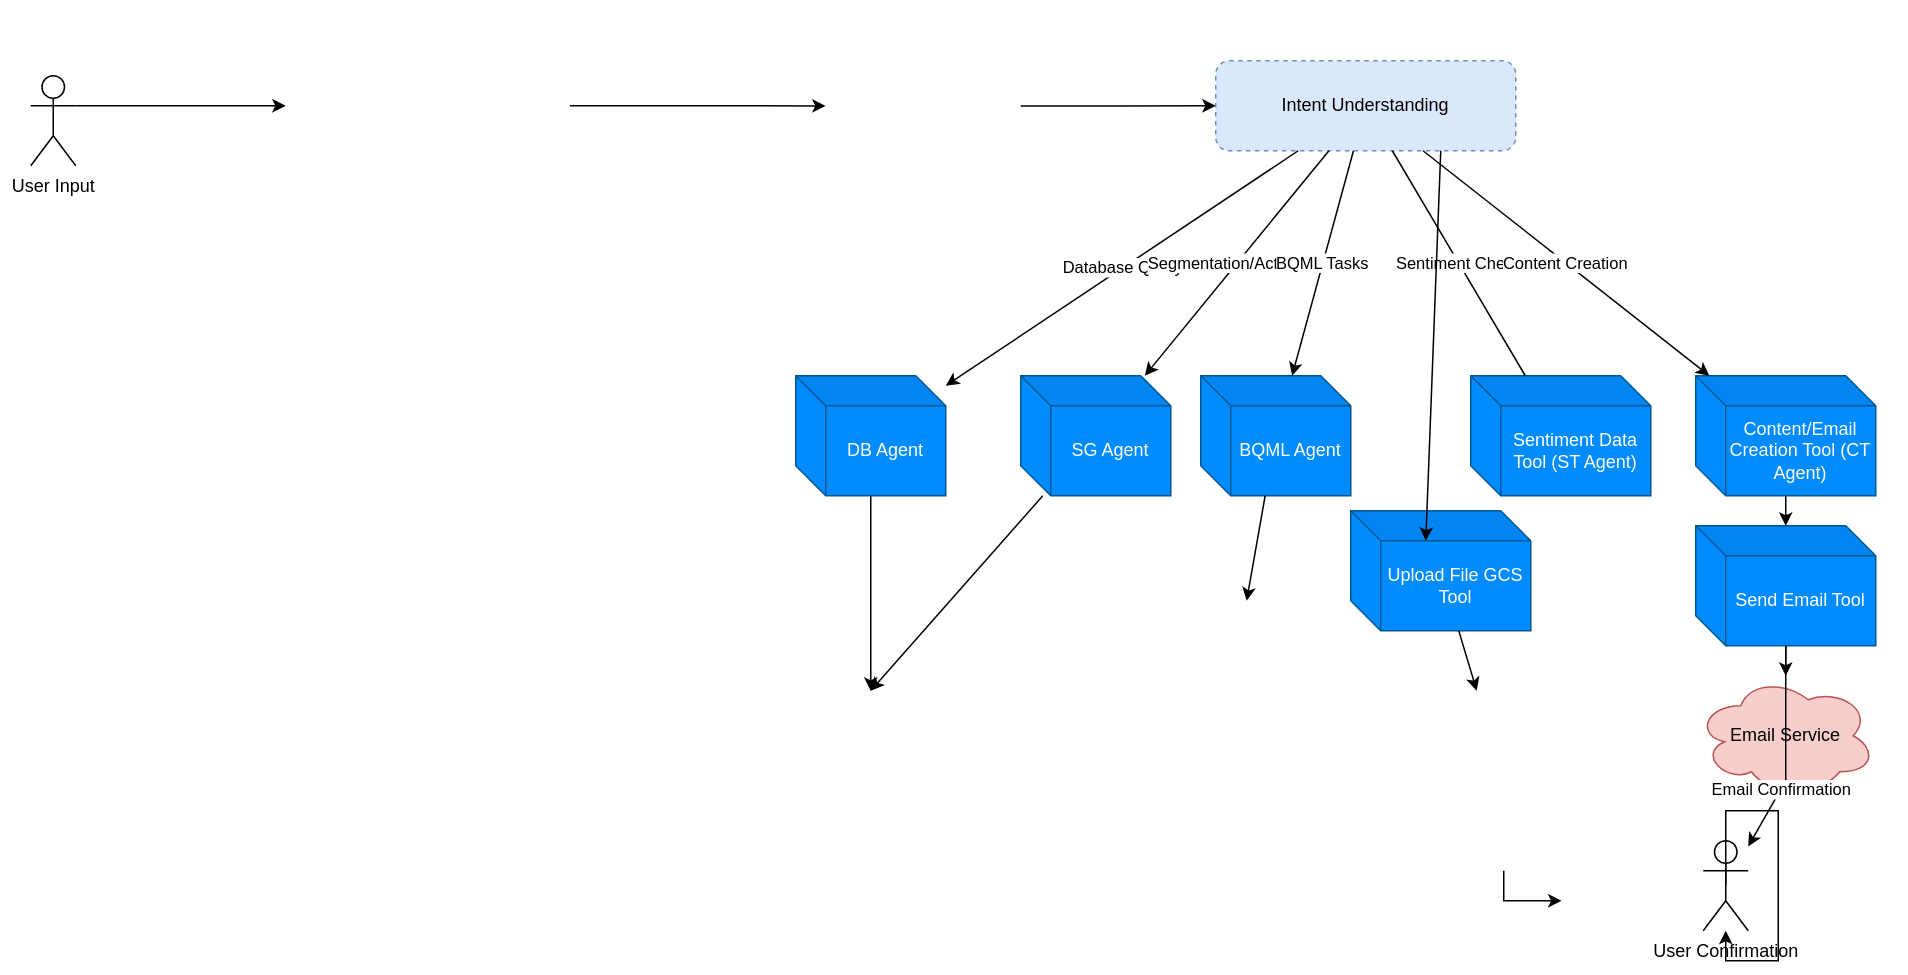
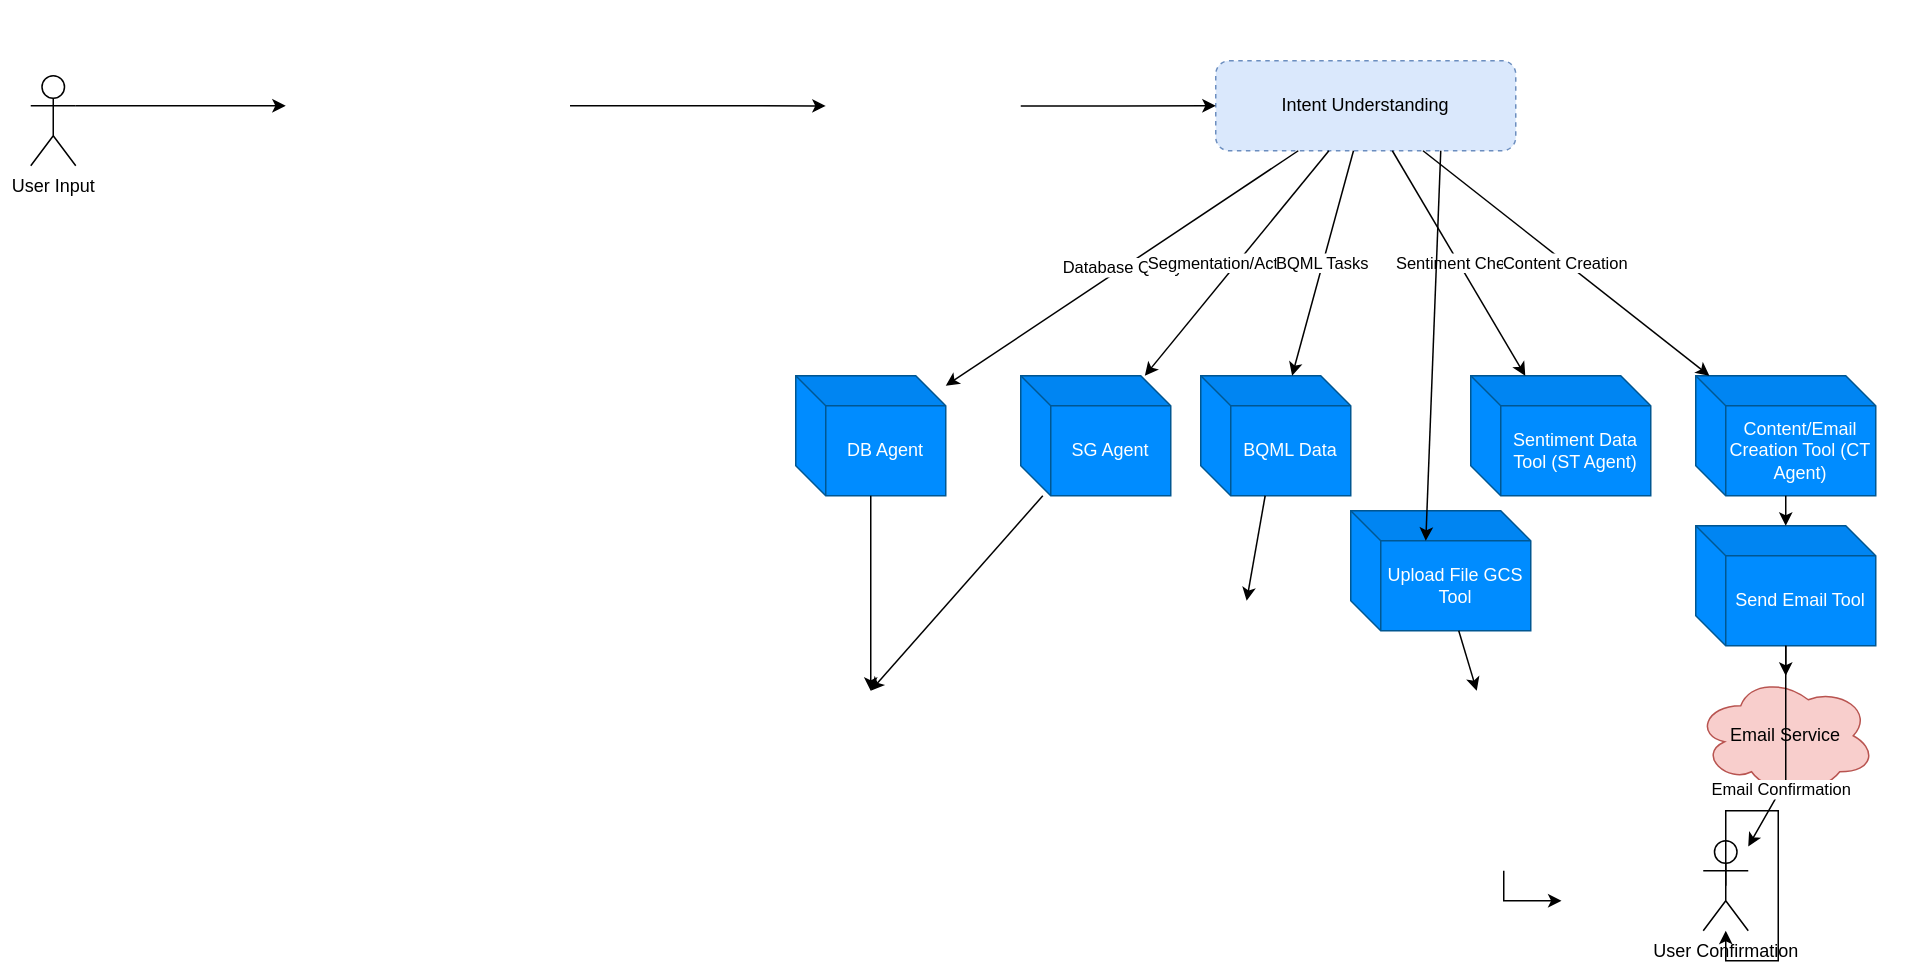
(1521, 369) -> (1519, 366)
(1291, 451) -> (1291, 451)
